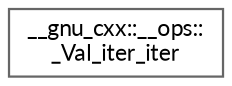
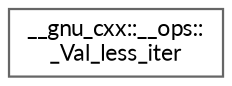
(116, 43) -> (116, 43)
